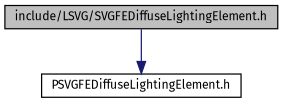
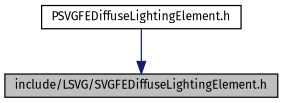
(141, 45) -> (141, 45)
